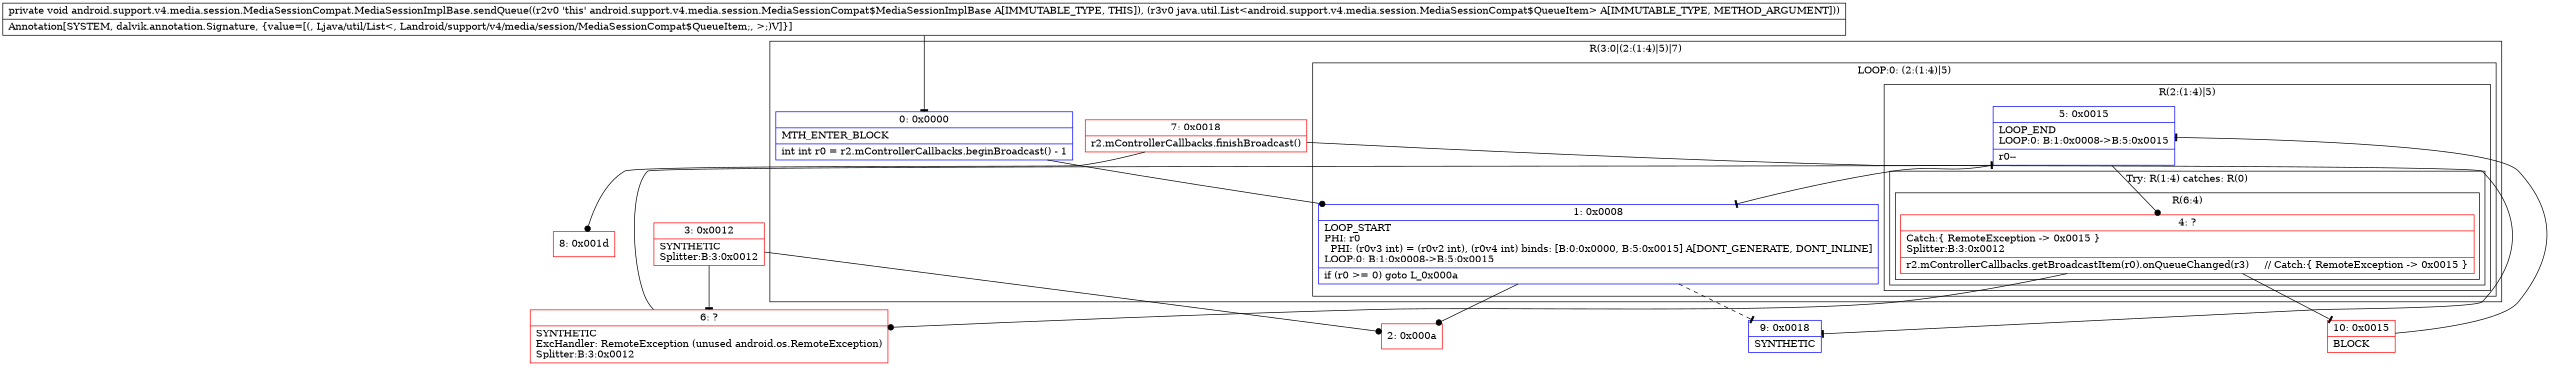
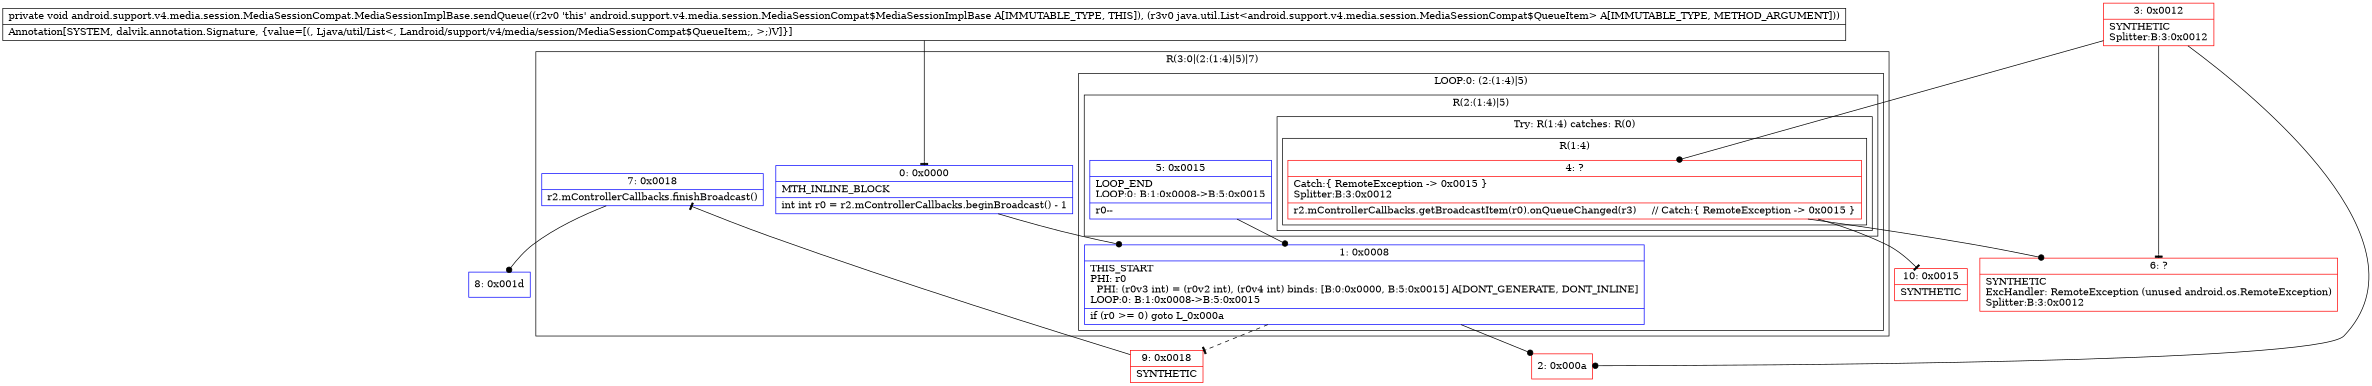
(835, 136) -> (836, 189)
(1196, 136) -> (653, 190)
(2486, 159) -> none
(1246, 166) -> none
(2297, 167) -> (911, 285)
(1865, 176) -> (1260, 231)
(2134, 188) -> (1903, 97)
(2187, 201) -> (1575, 146)
(1358, 228) -> (1122, 269)
(584, 244) -> (500, 285)
(1785, 336) -> (1167, 366)
(2351, 344) -> (1931, 292)
